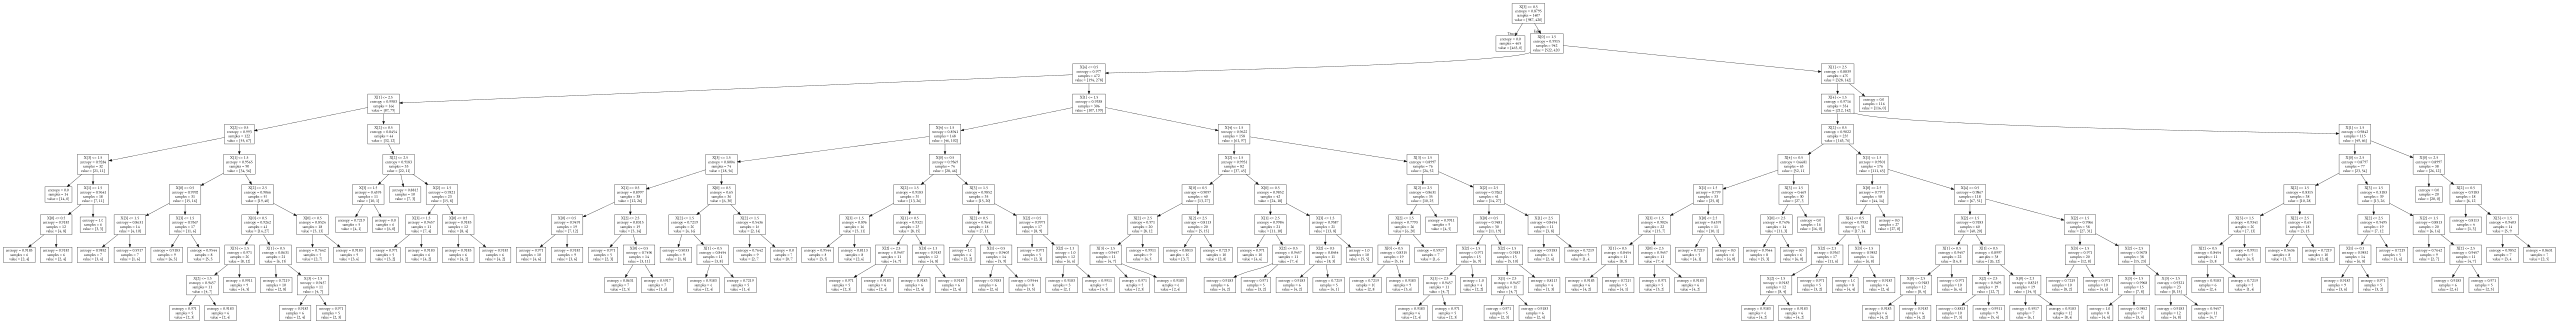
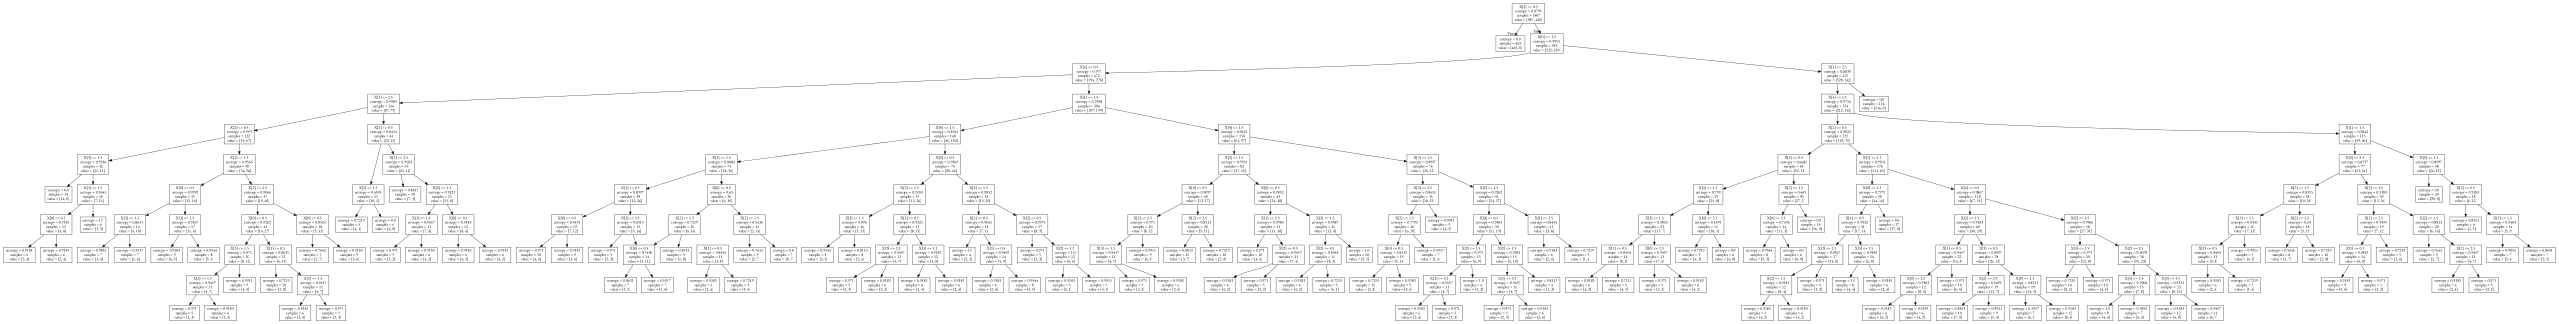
(385, 178) -> (376, 163)
(698, 239) -> (663, 239)
